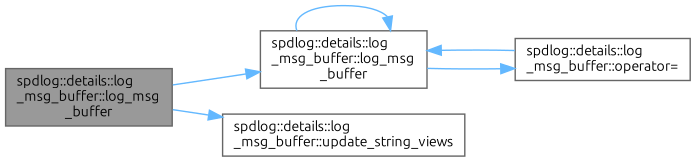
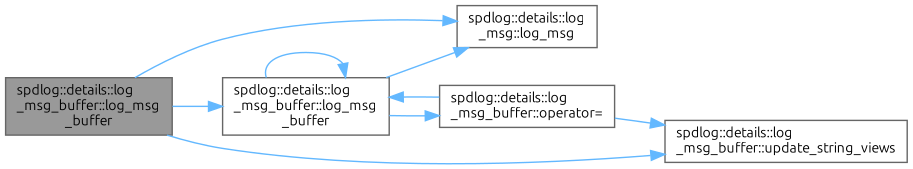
none -> (527, 27)
none -> (633, 121)
